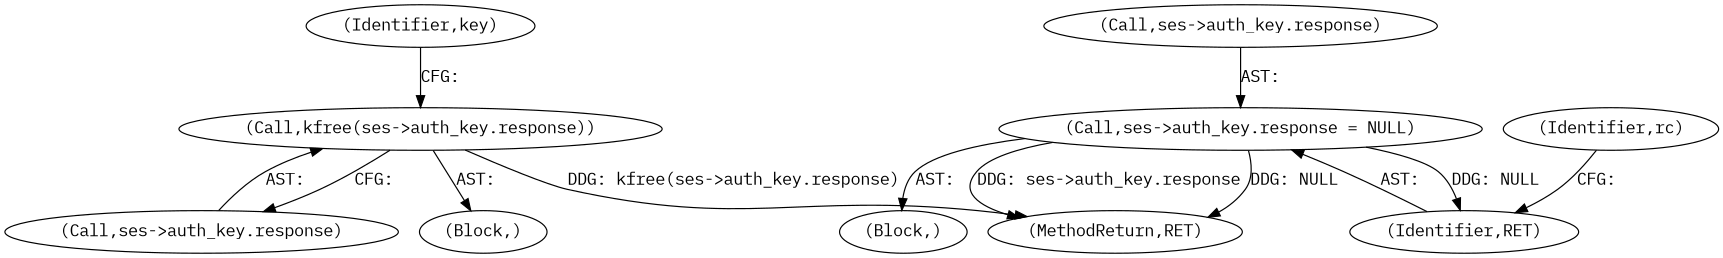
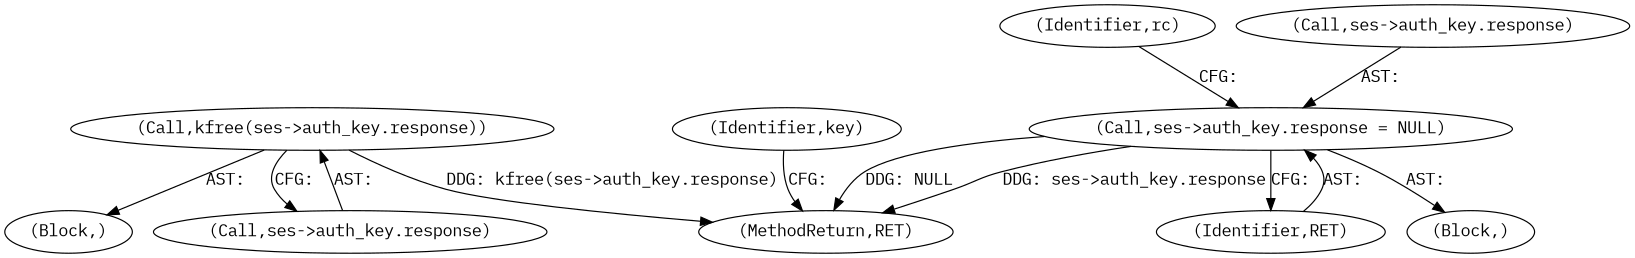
(421, 72) -> (785, 177)
(1496, 180) -> (1296, 180)
(1565, 184) -> (1184, 74)
